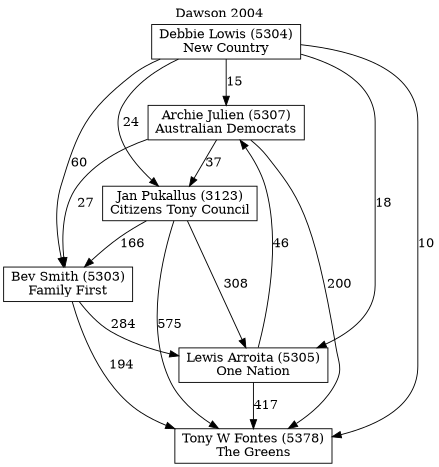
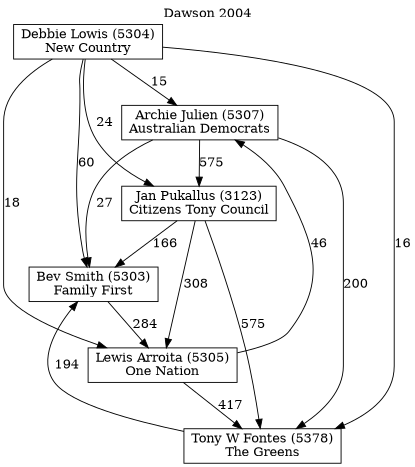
(214, 163) -> (212, 163)
(426, 244) -> (403, 244)
(105, 375) -> (78, 400)
